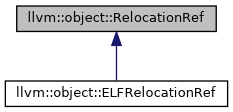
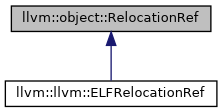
(116, 94) -> (111, 94)
